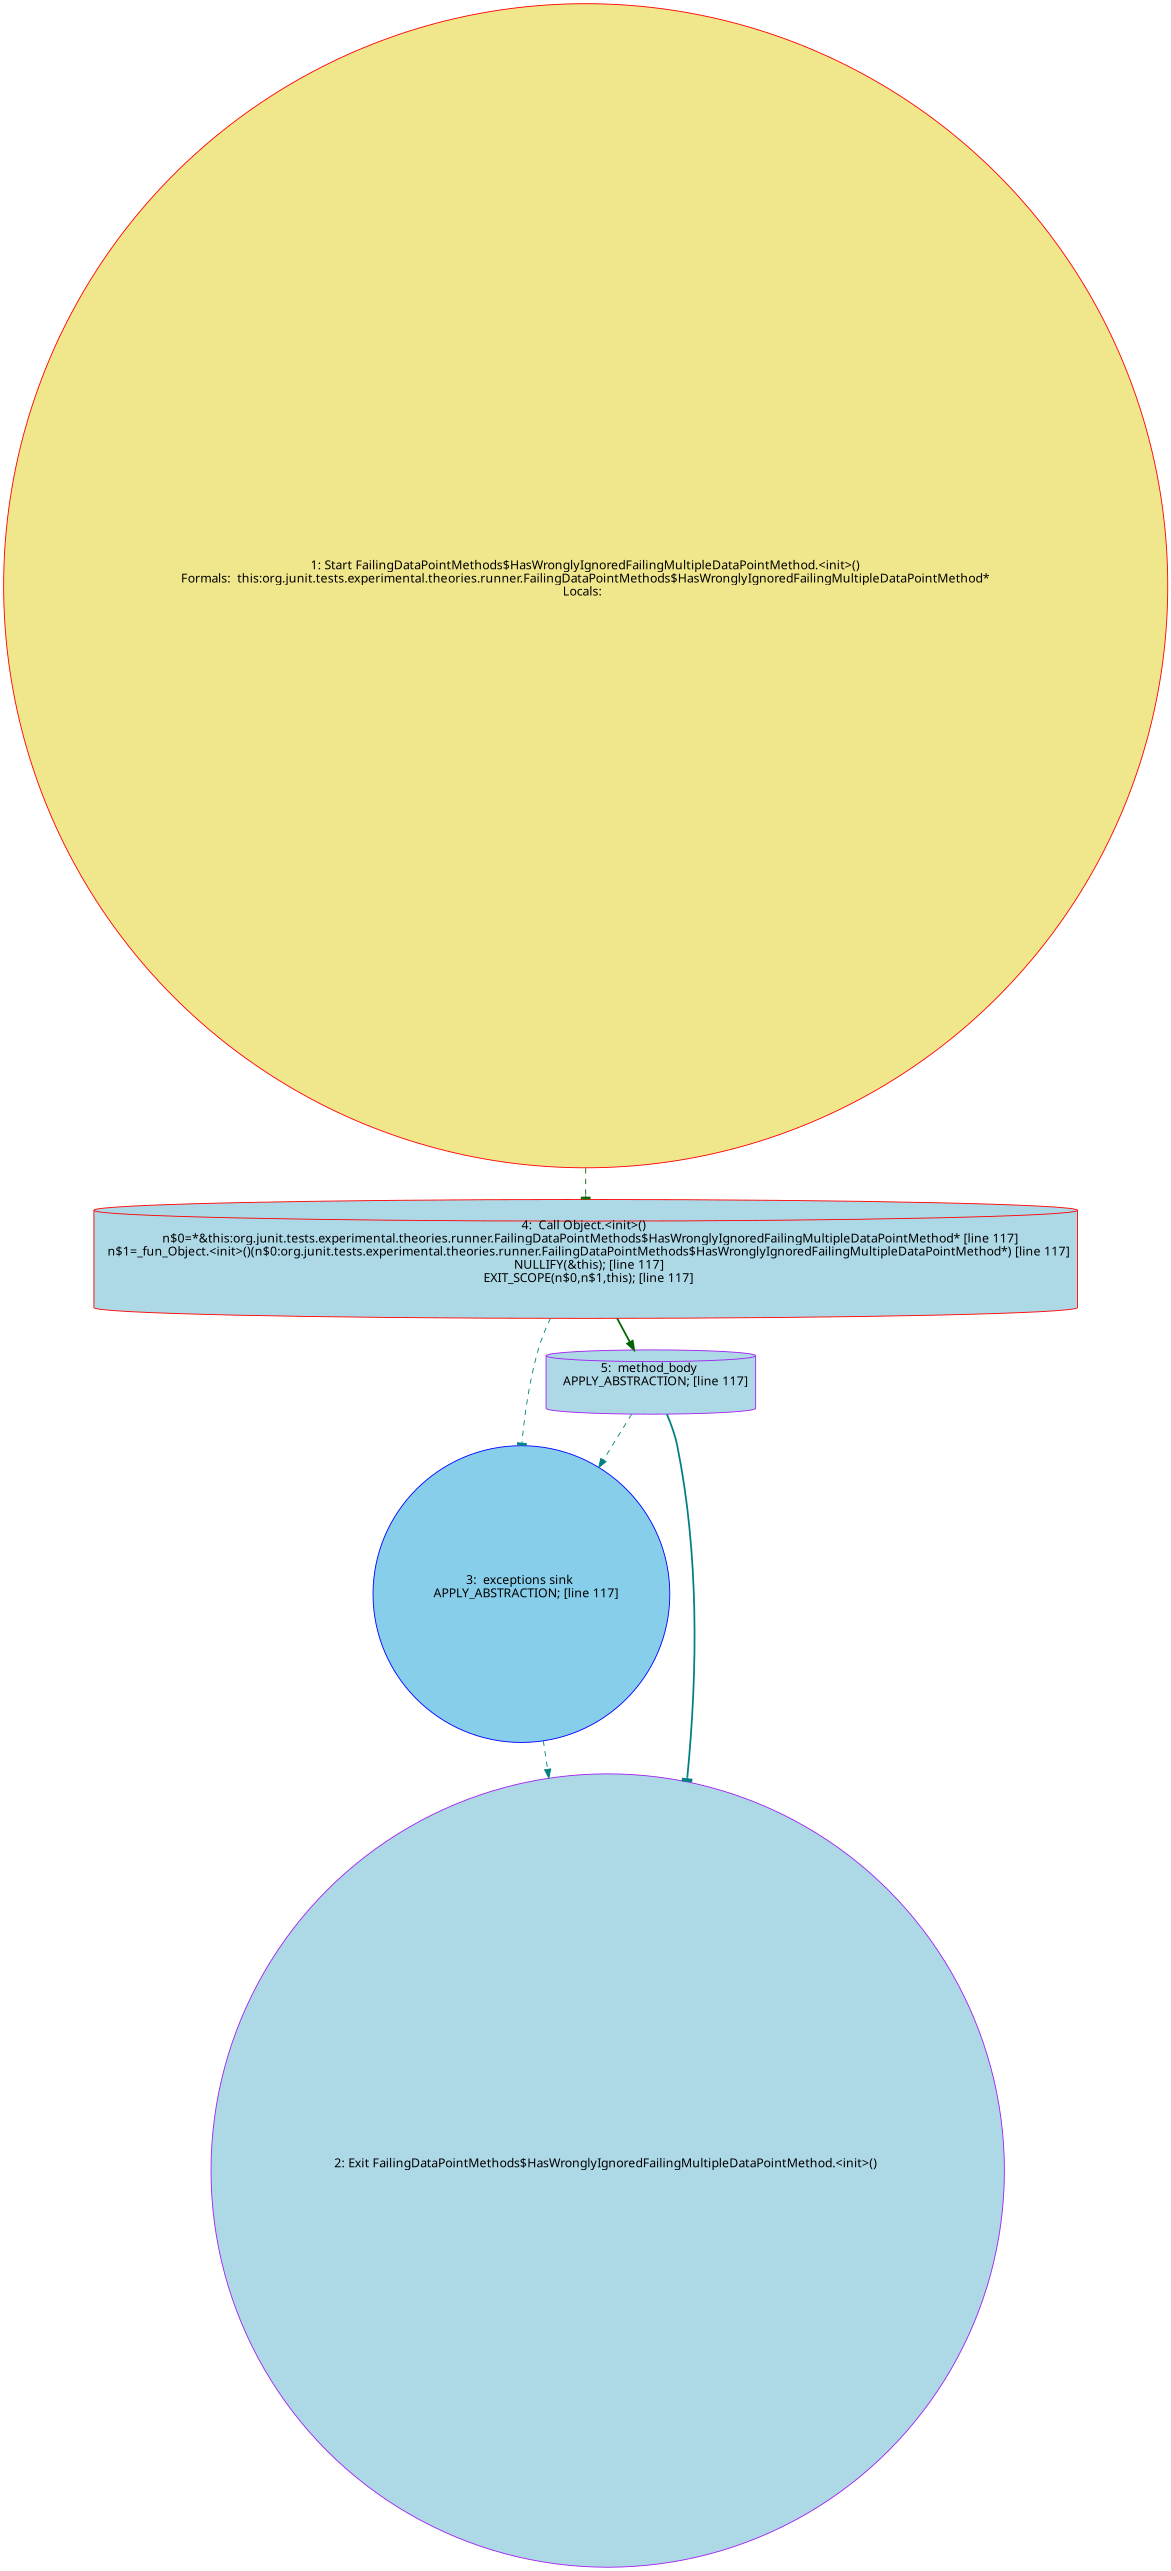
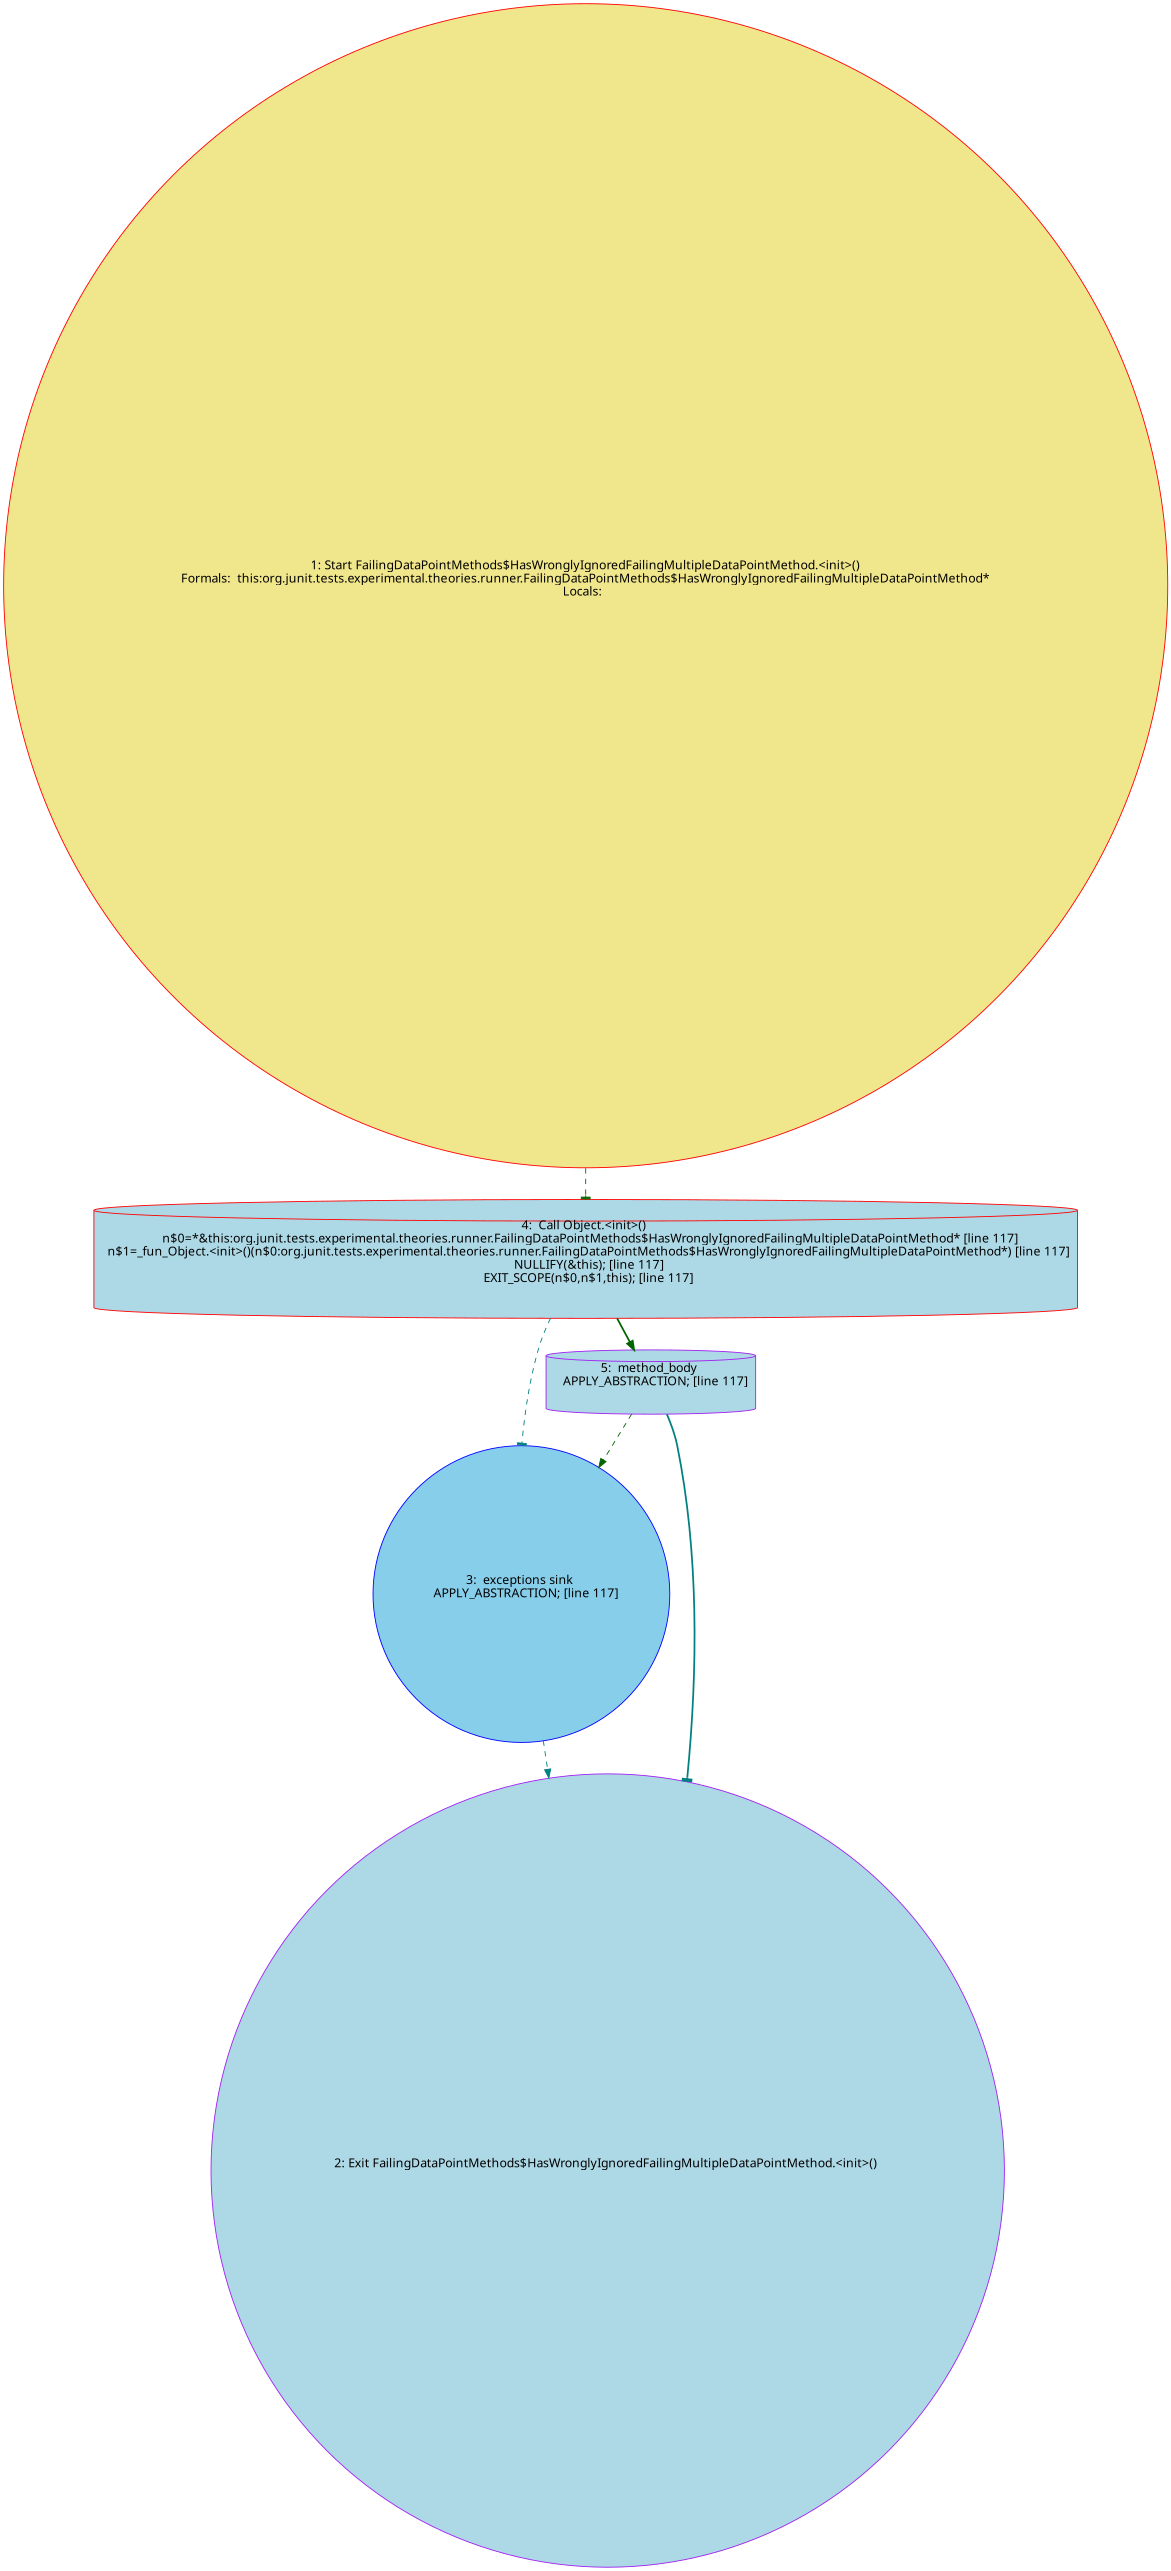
(618, 1437) -> (618, 1437)
